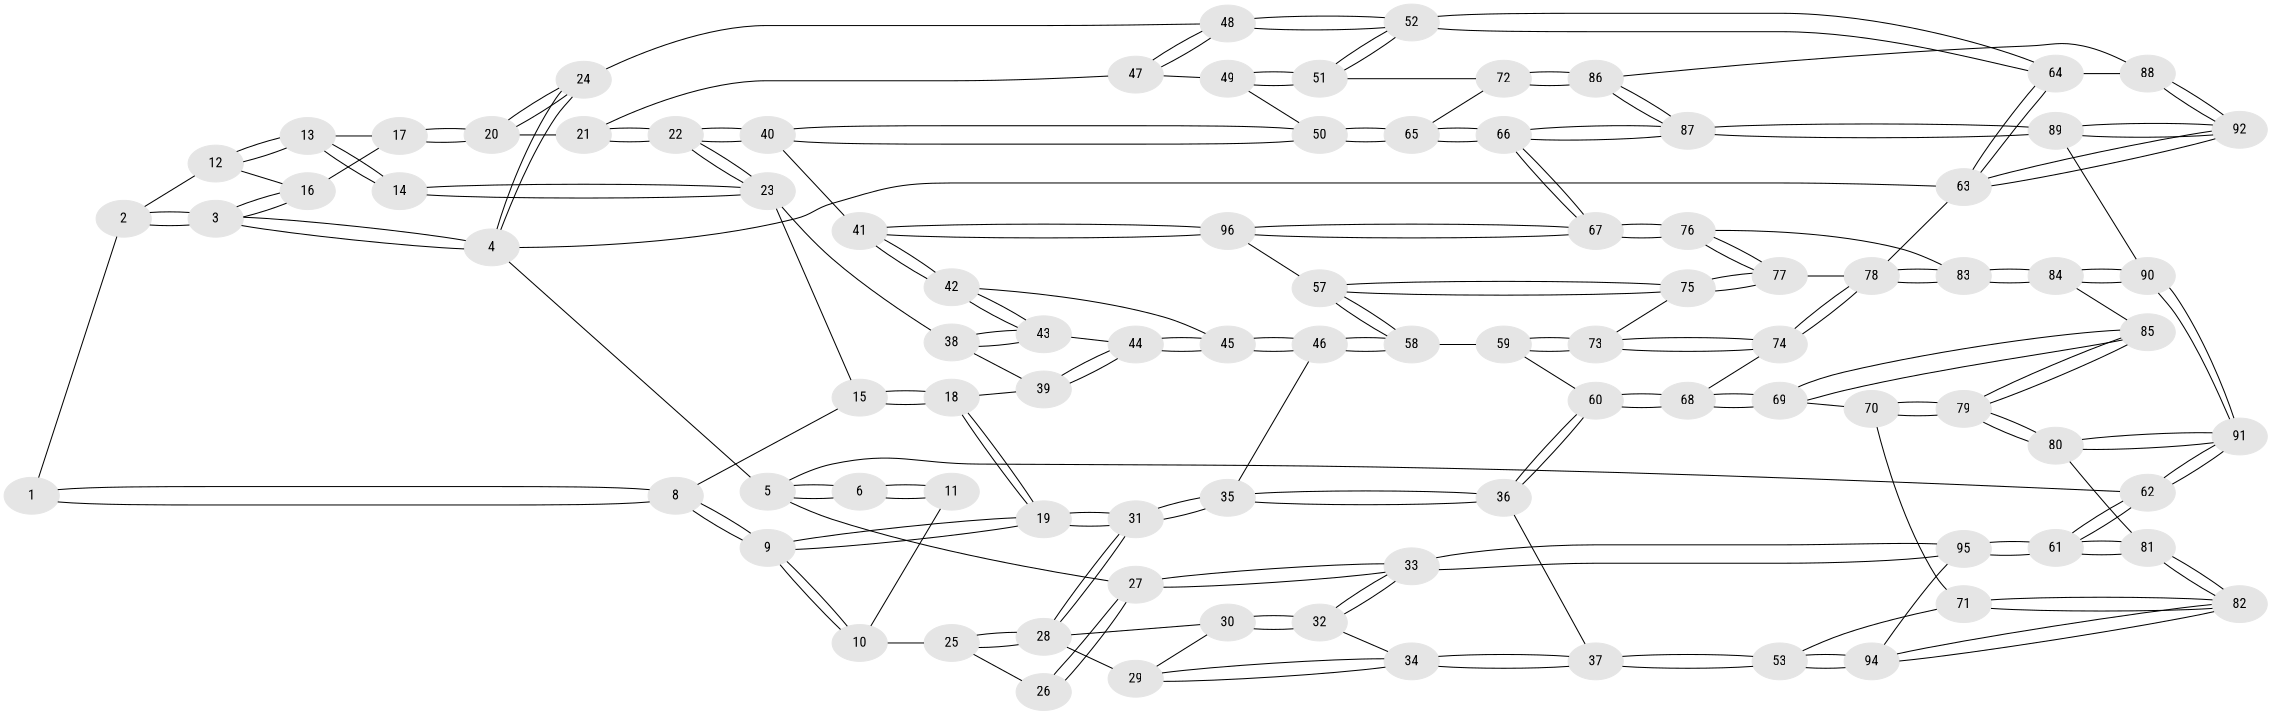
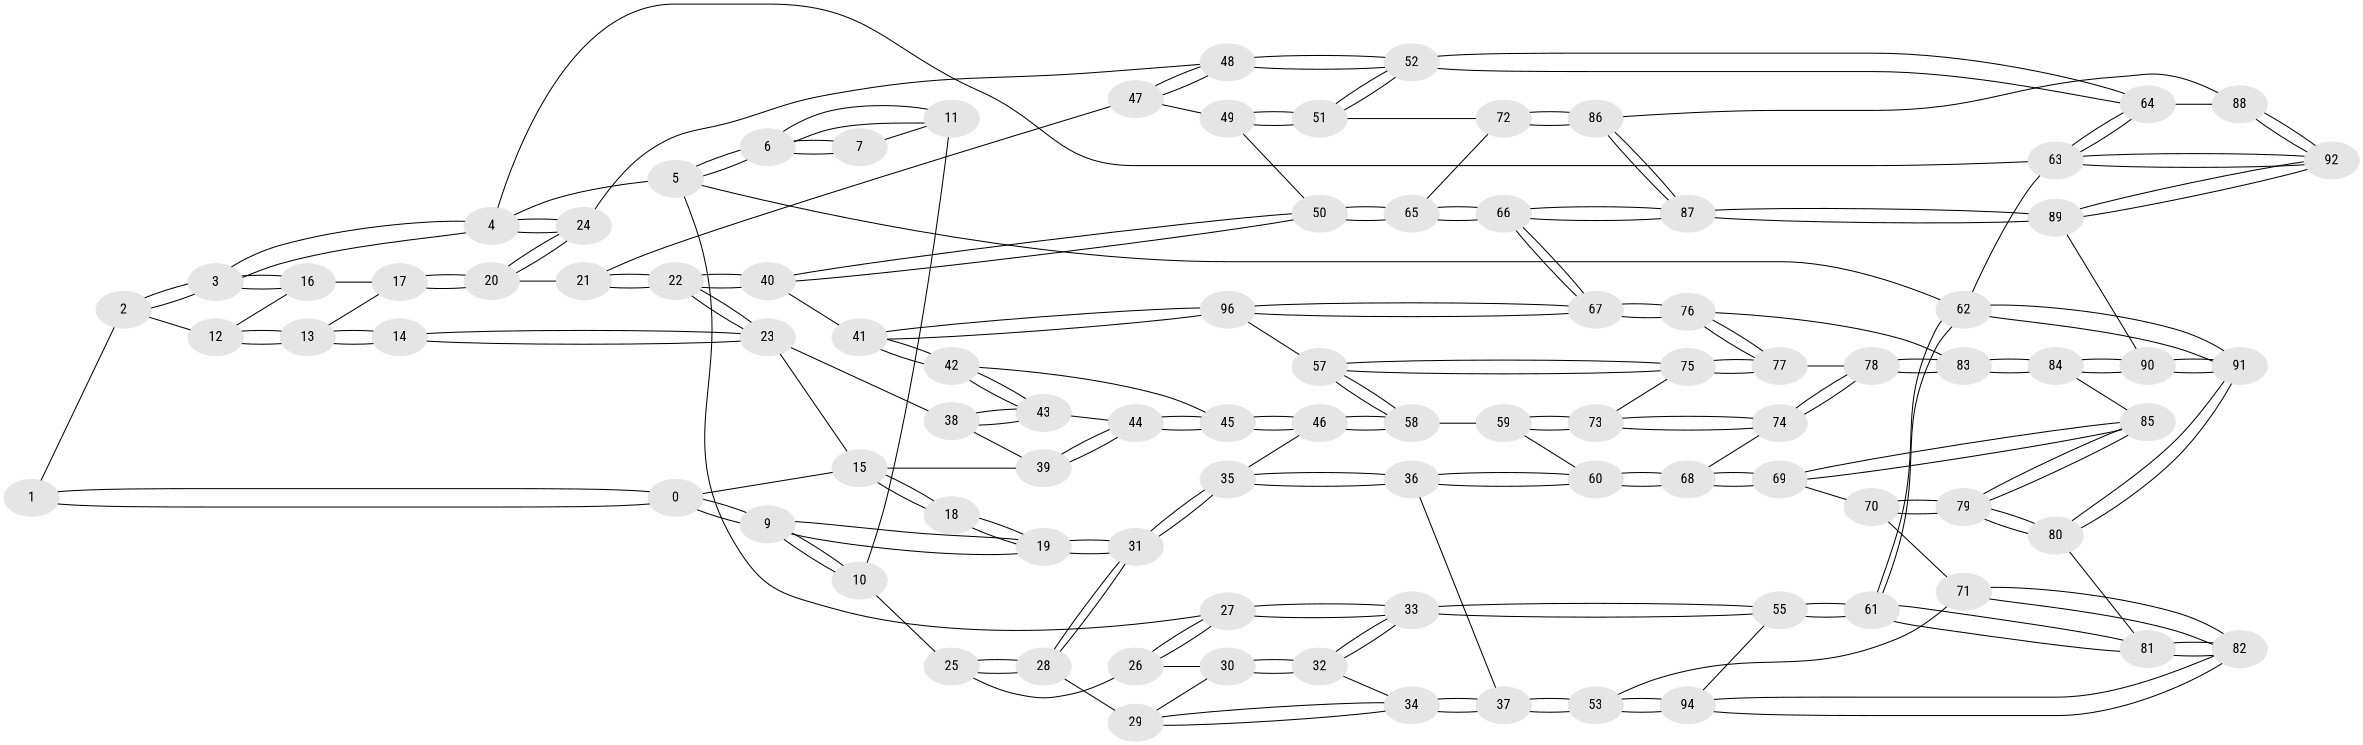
none -> (860, 147)
(1918, 232) -> (2003, 232)
(998, 394) -> (952, 468)
(676, 496) -> (676, 498)
(1964, 549) -> (1780, 610)
(1136, 630) -> (1182, 666)
